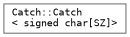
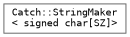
(65, 19) -> (65, 19)
